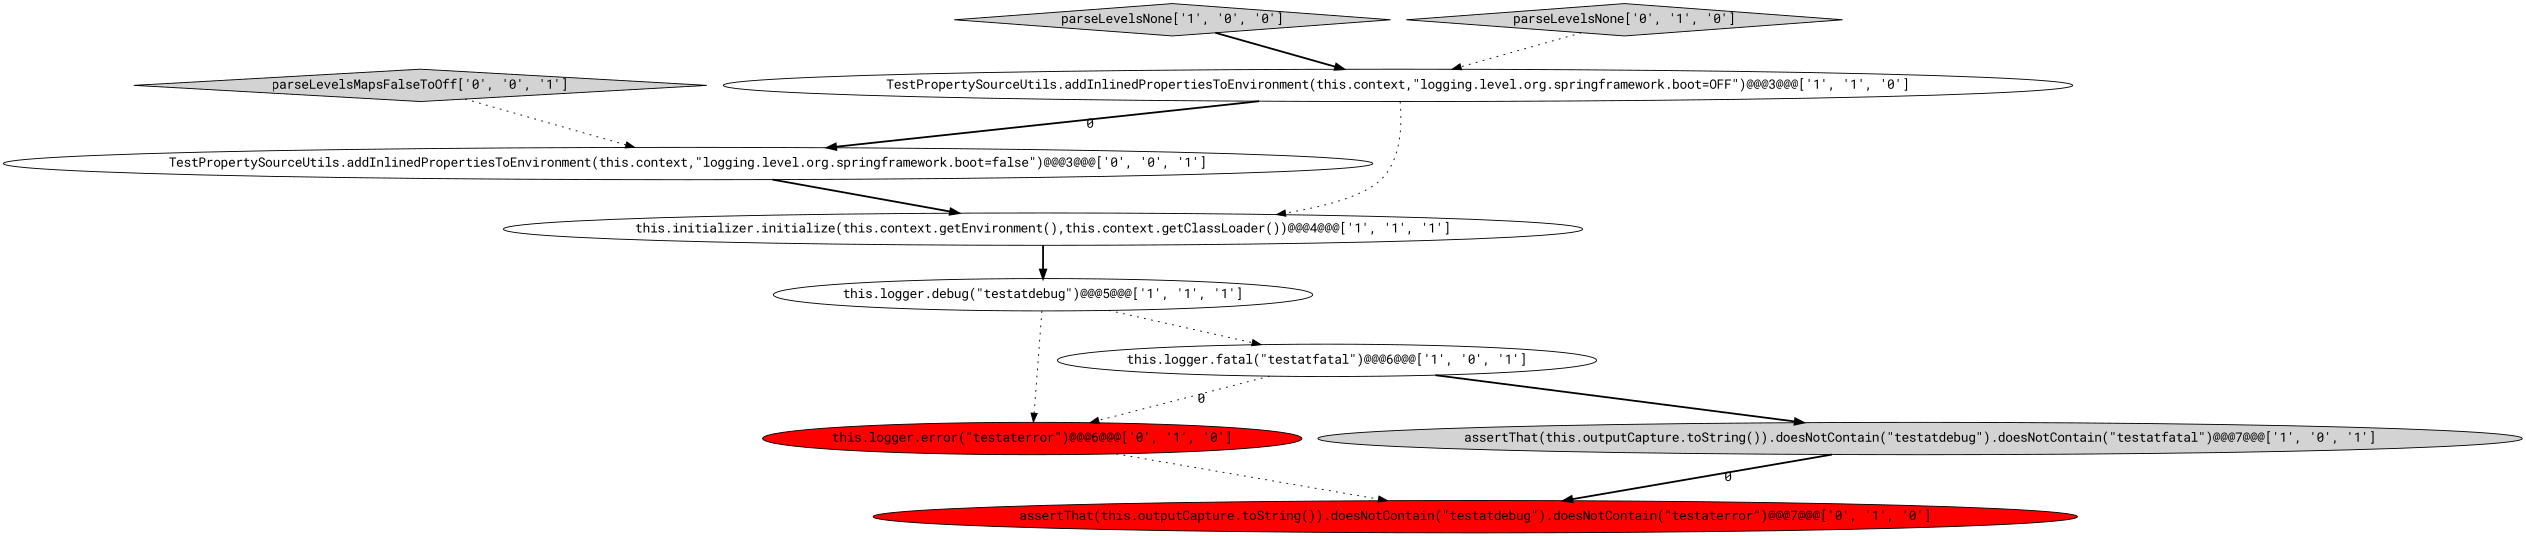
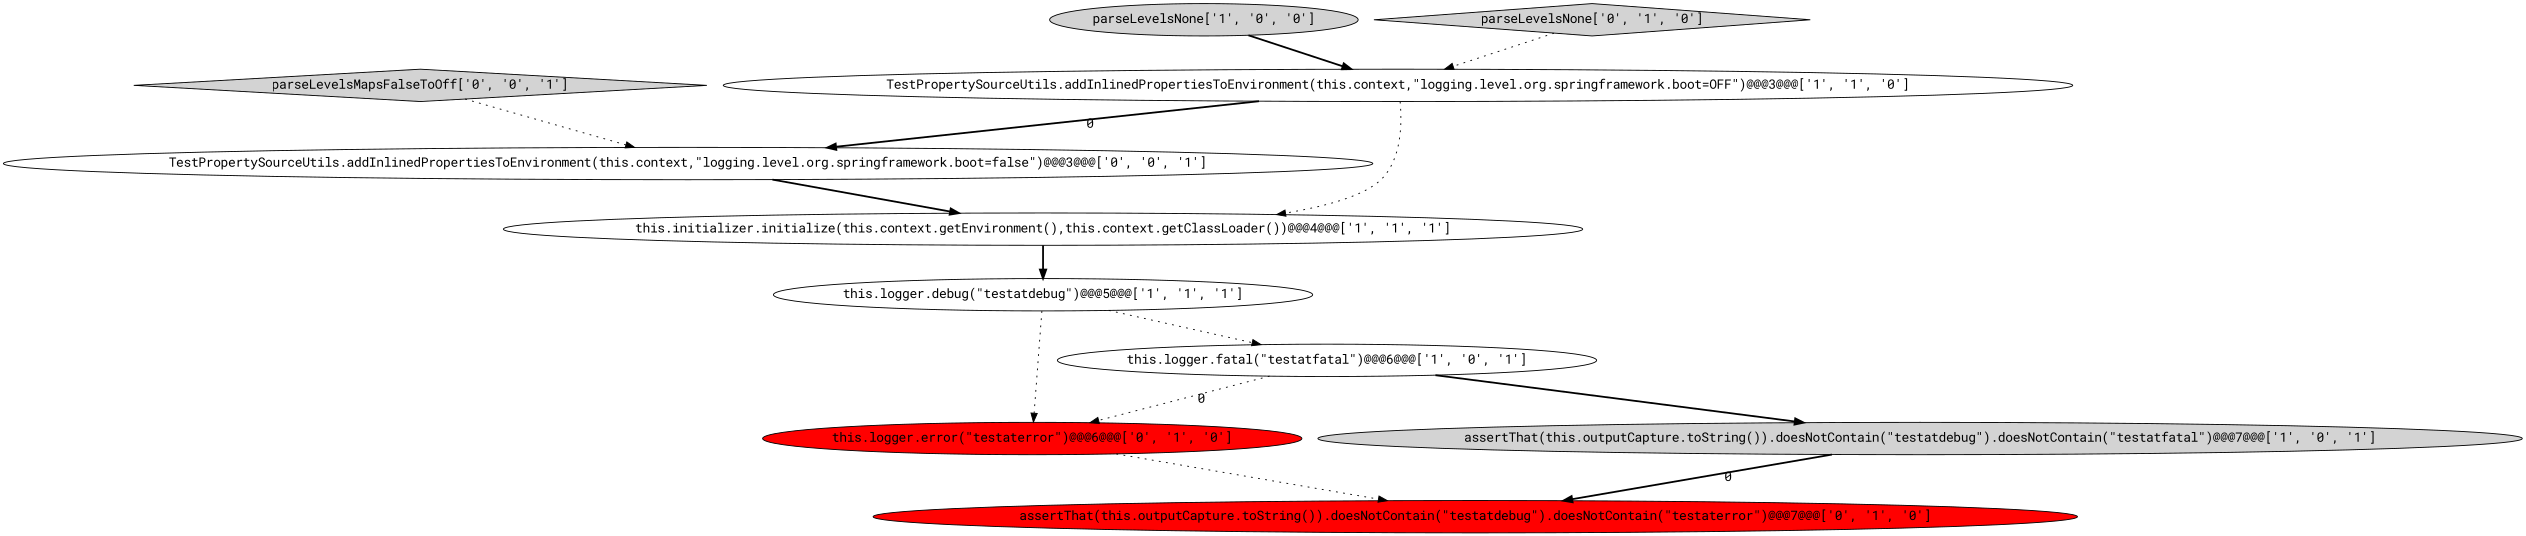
(1172, 20) -> (1204, 20)
